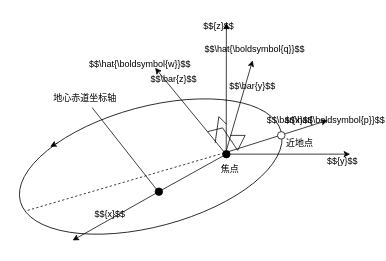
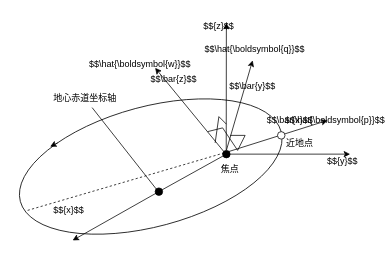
(110, 214) -> (69, 210)
